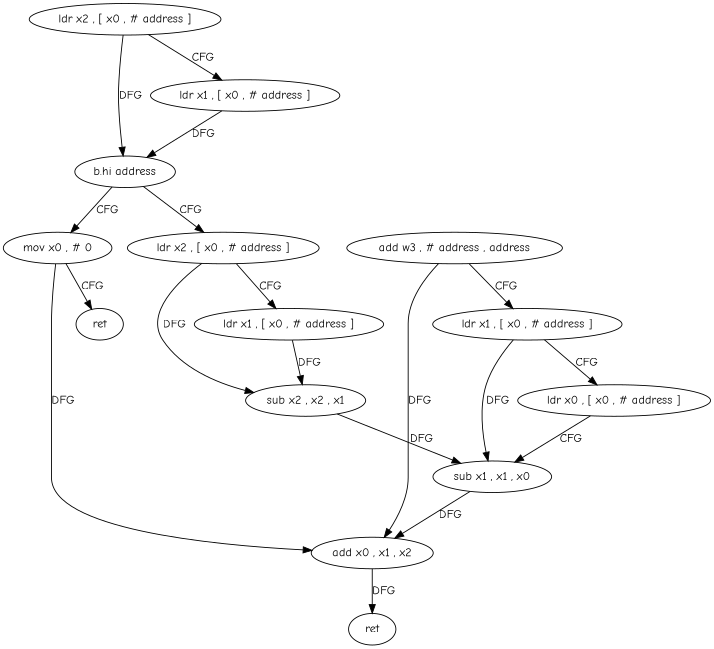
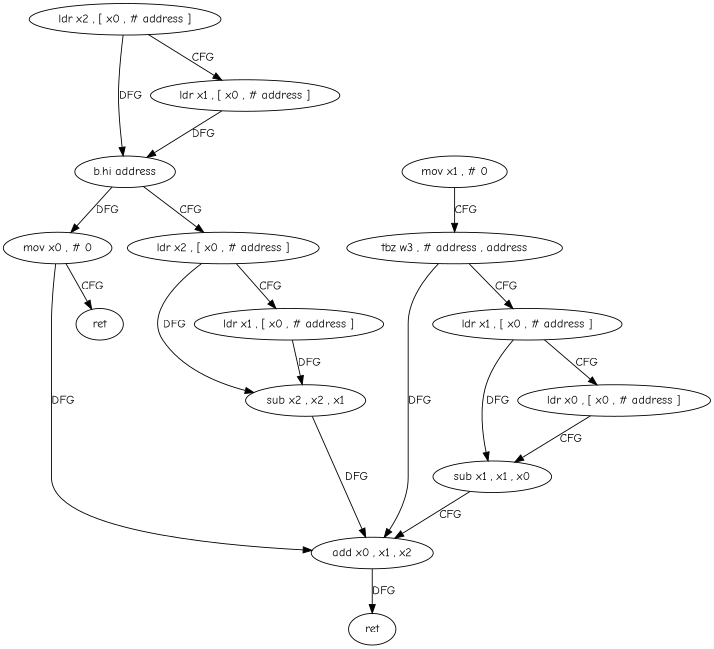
none -> (455, 172)
(108, 210) -> (108, 210)
(455, 248) -> (455, 248)
(395, 437) -> (337, 473)
(451, 515) -> (451, 515)
